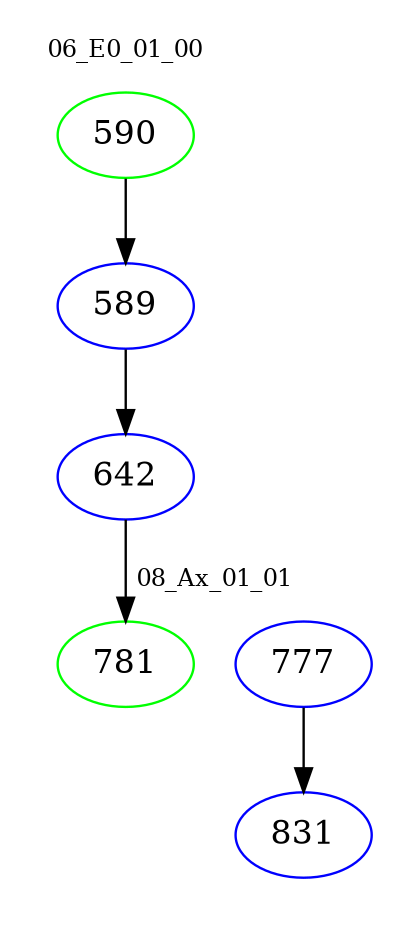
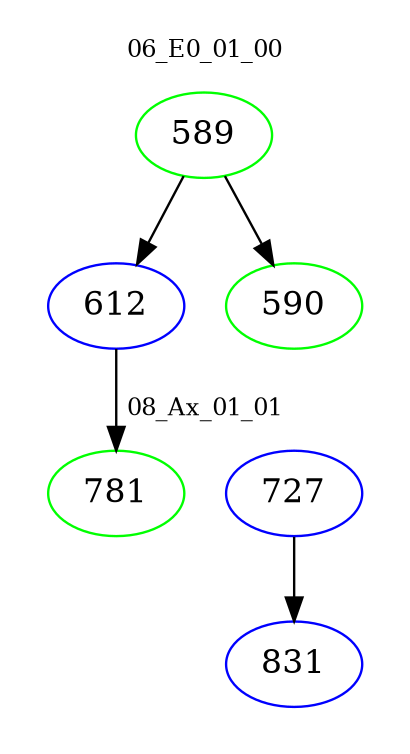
(126, 209) -> (243, 210)
(126, 306) -> (204, 135)
(126, 477) -> (116, 306)
(304, 664) -> (294, 493)
